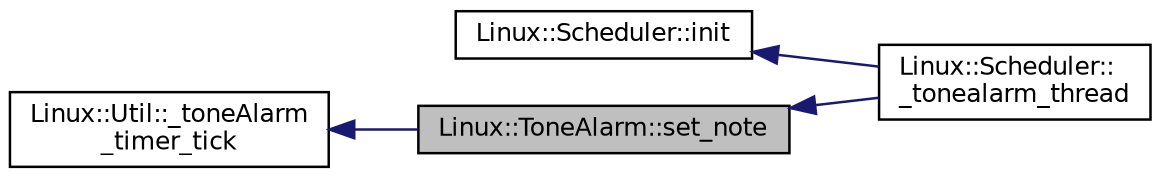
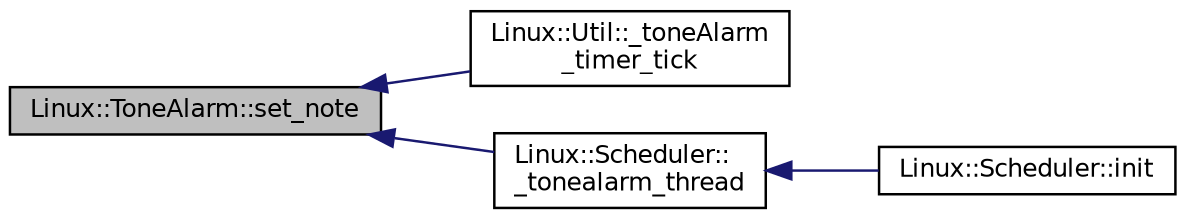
(829, 61) -> (835, 171)
(386, 129) -> (428, 77)
